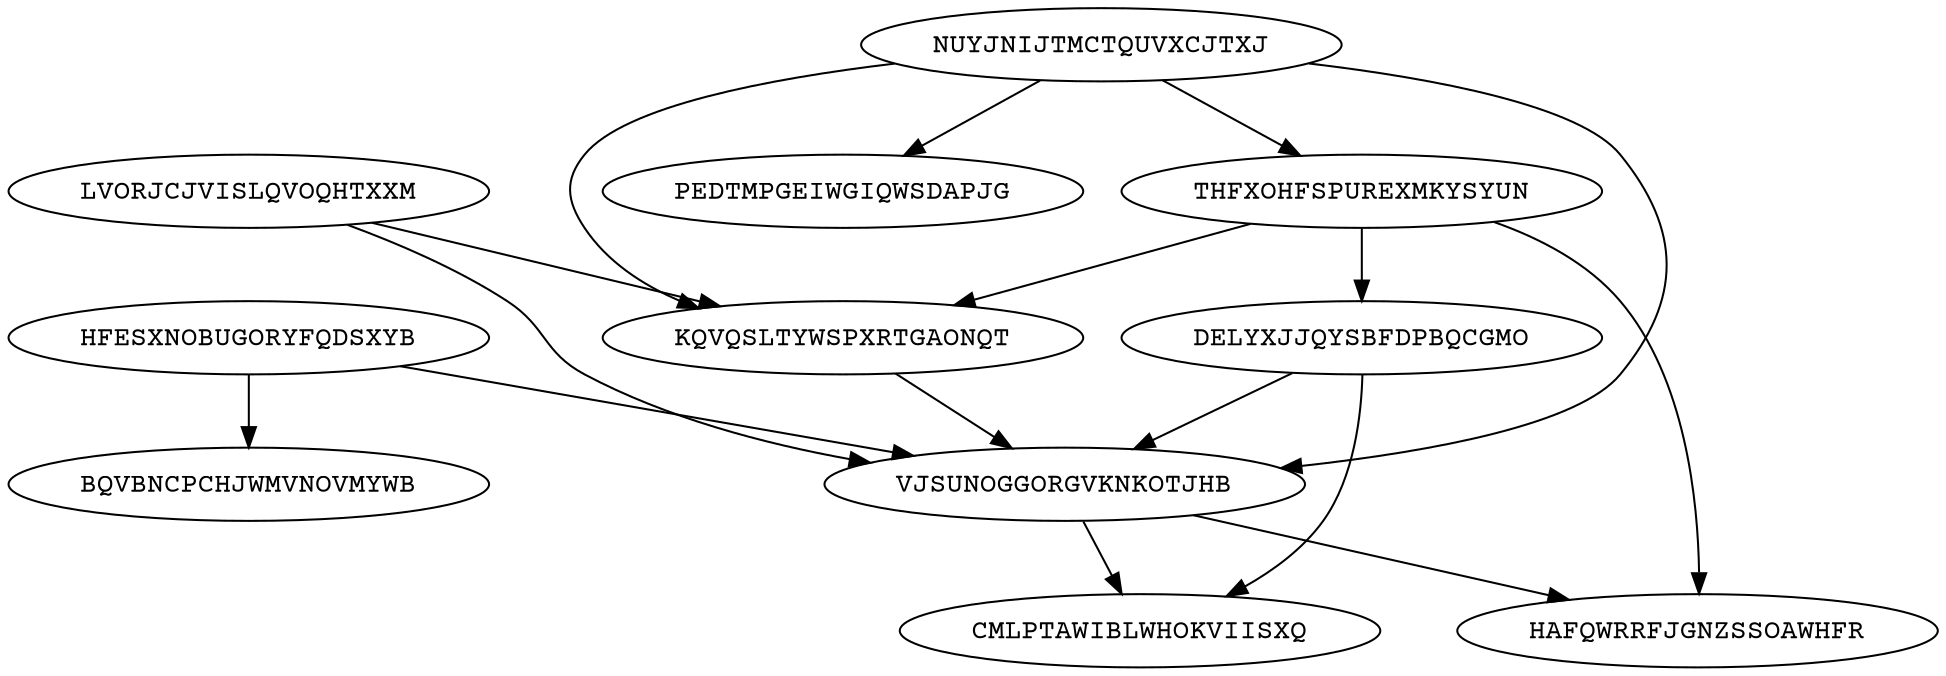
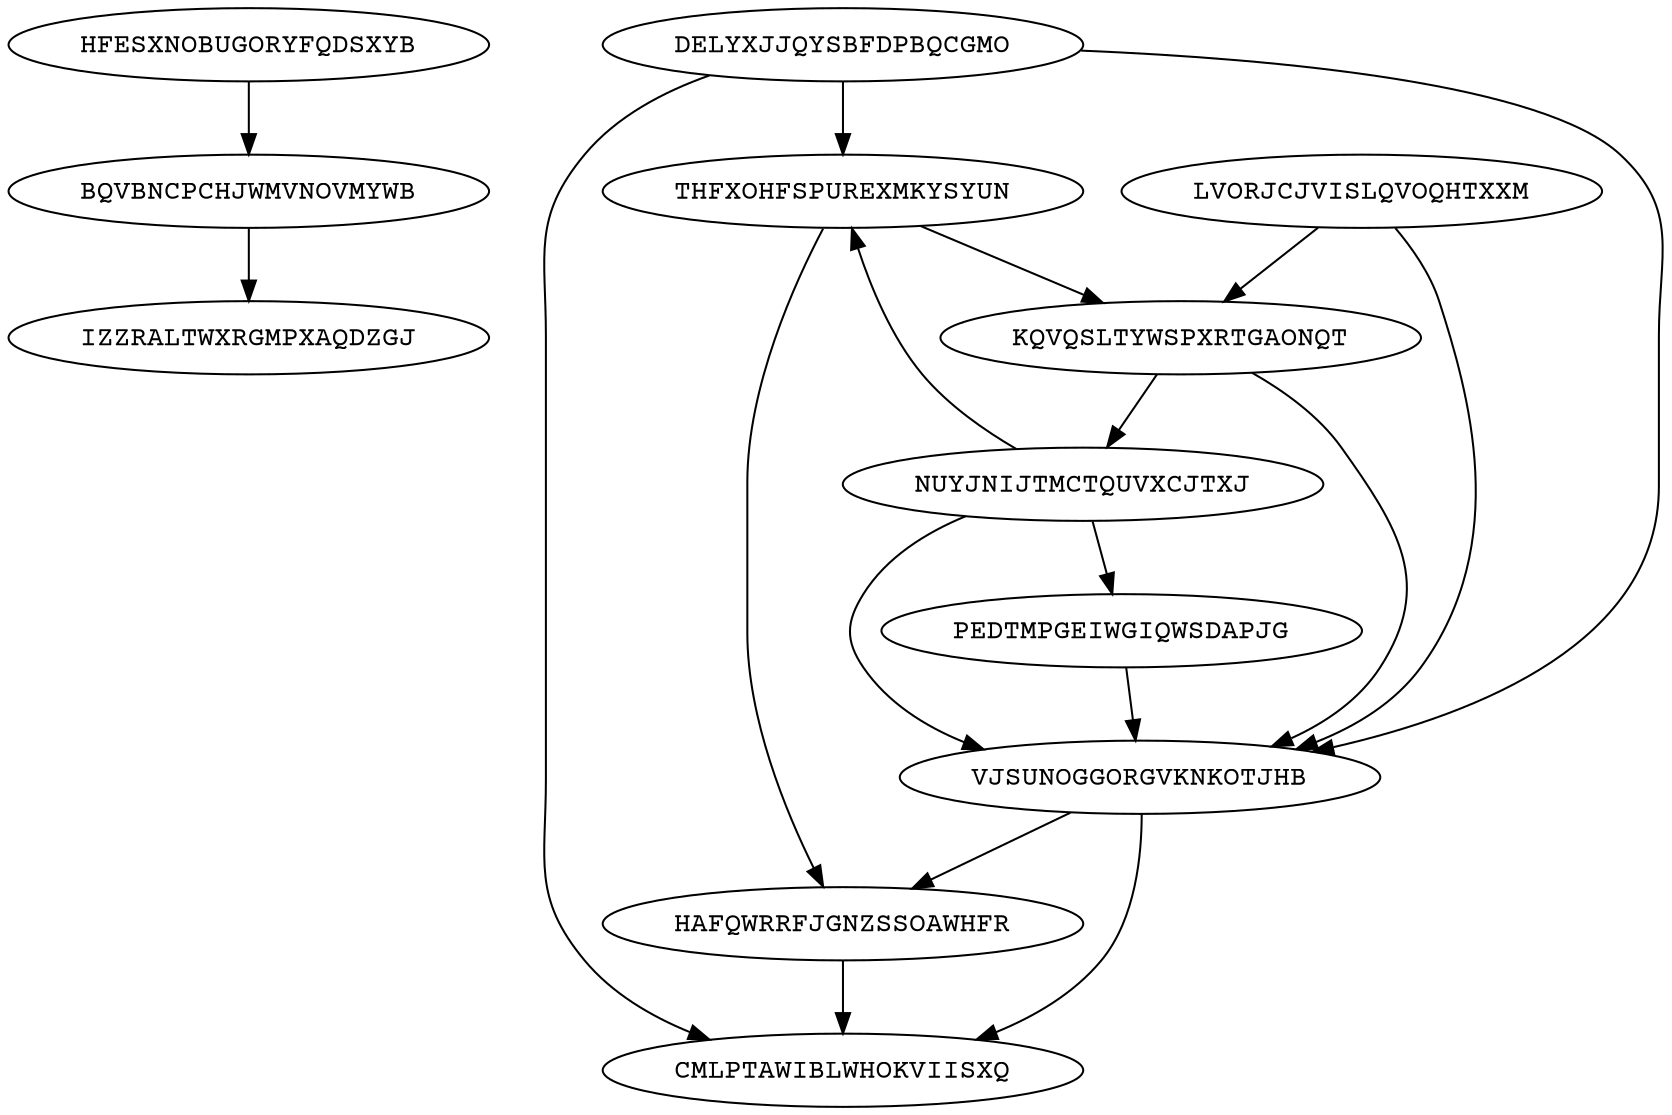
(637, 120) -> (1138, 402)
(1362, 255) -> (843, 108)
none -> (249, 338)
(610, 403) -> (1130, 694)
none -> (843, 987)
